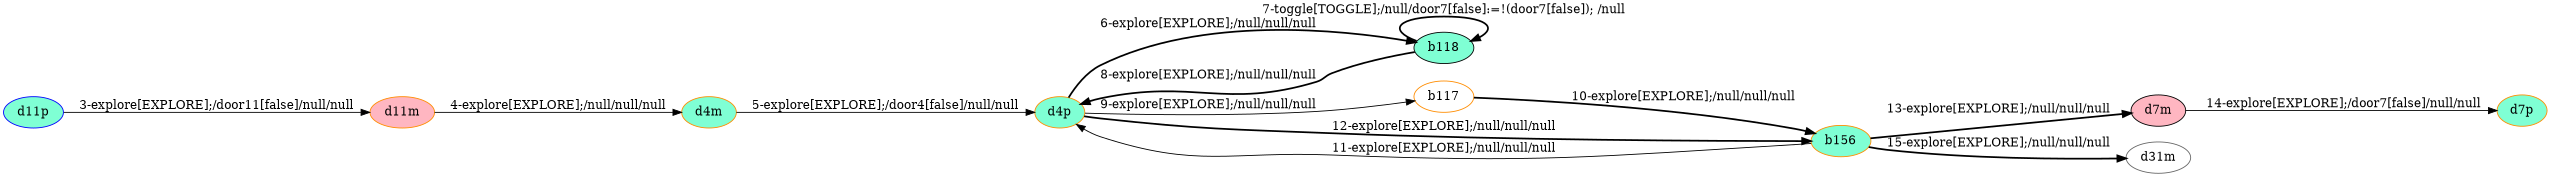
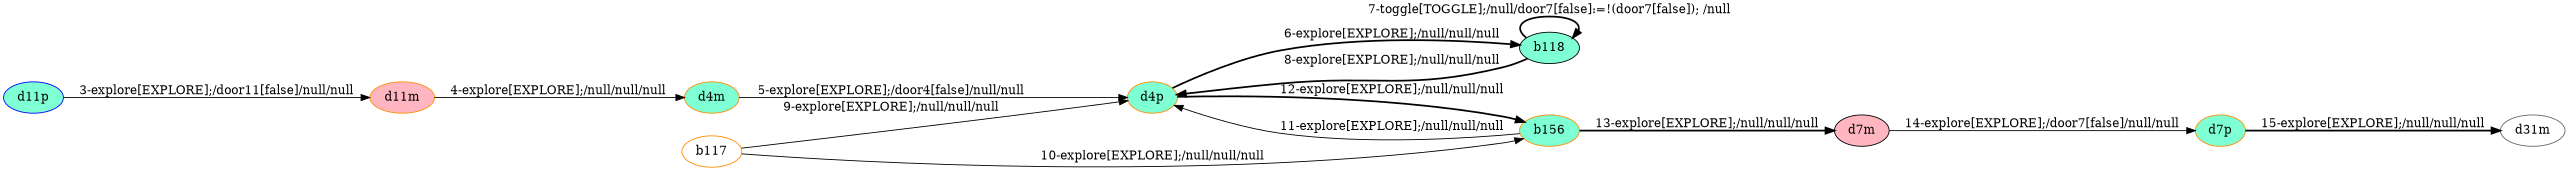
(1641, 109) -> (1129, 166)
(1246, 114) -> (930, 126)
(1993, 157) -> (2368, 131)
